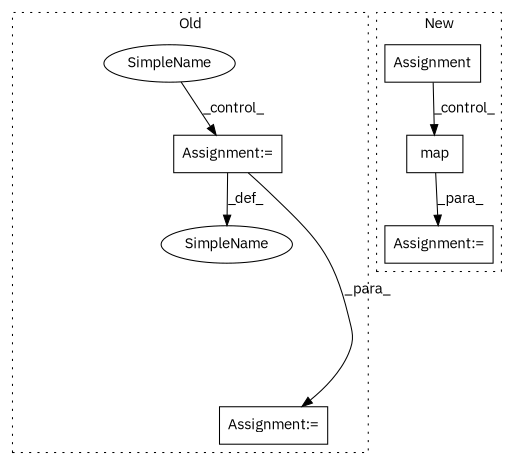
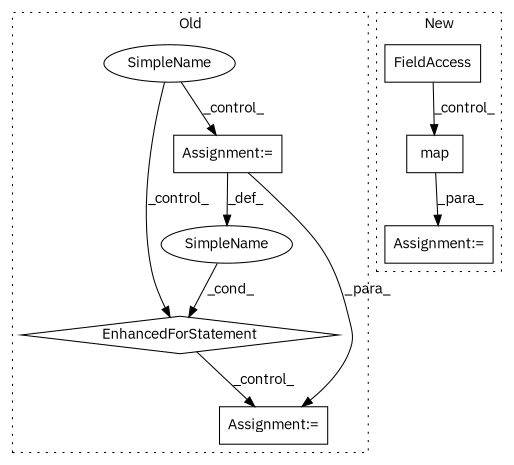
(433, 63) -> (433, 63)
none -> (180, 335)
